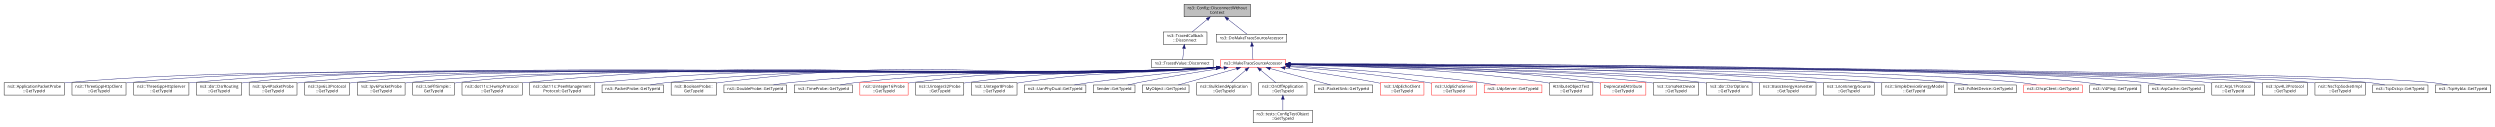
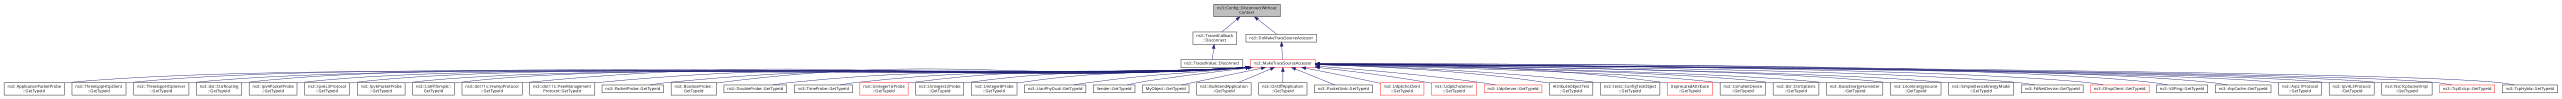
(2400, 89) -> (2467, 89)
(1283, 105) -> (1488, 73)
